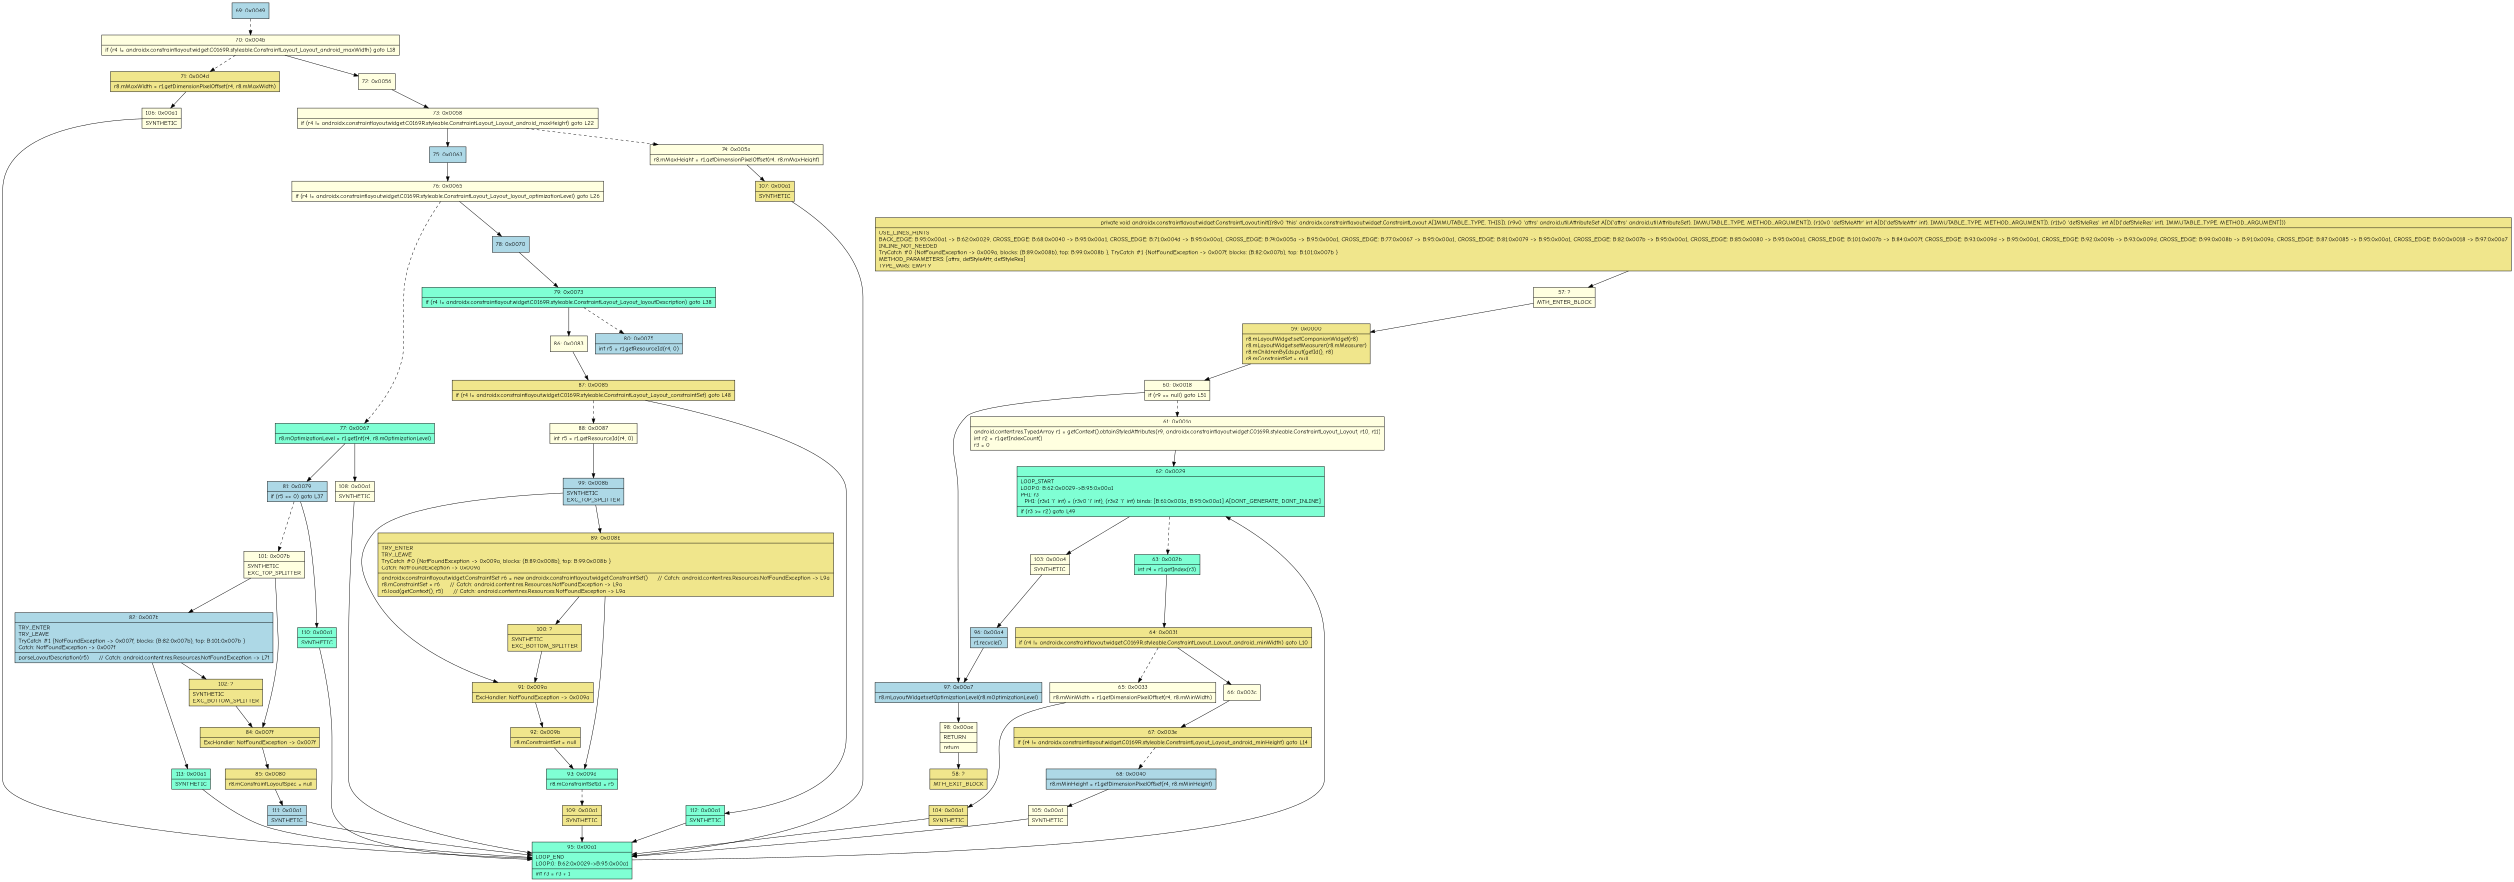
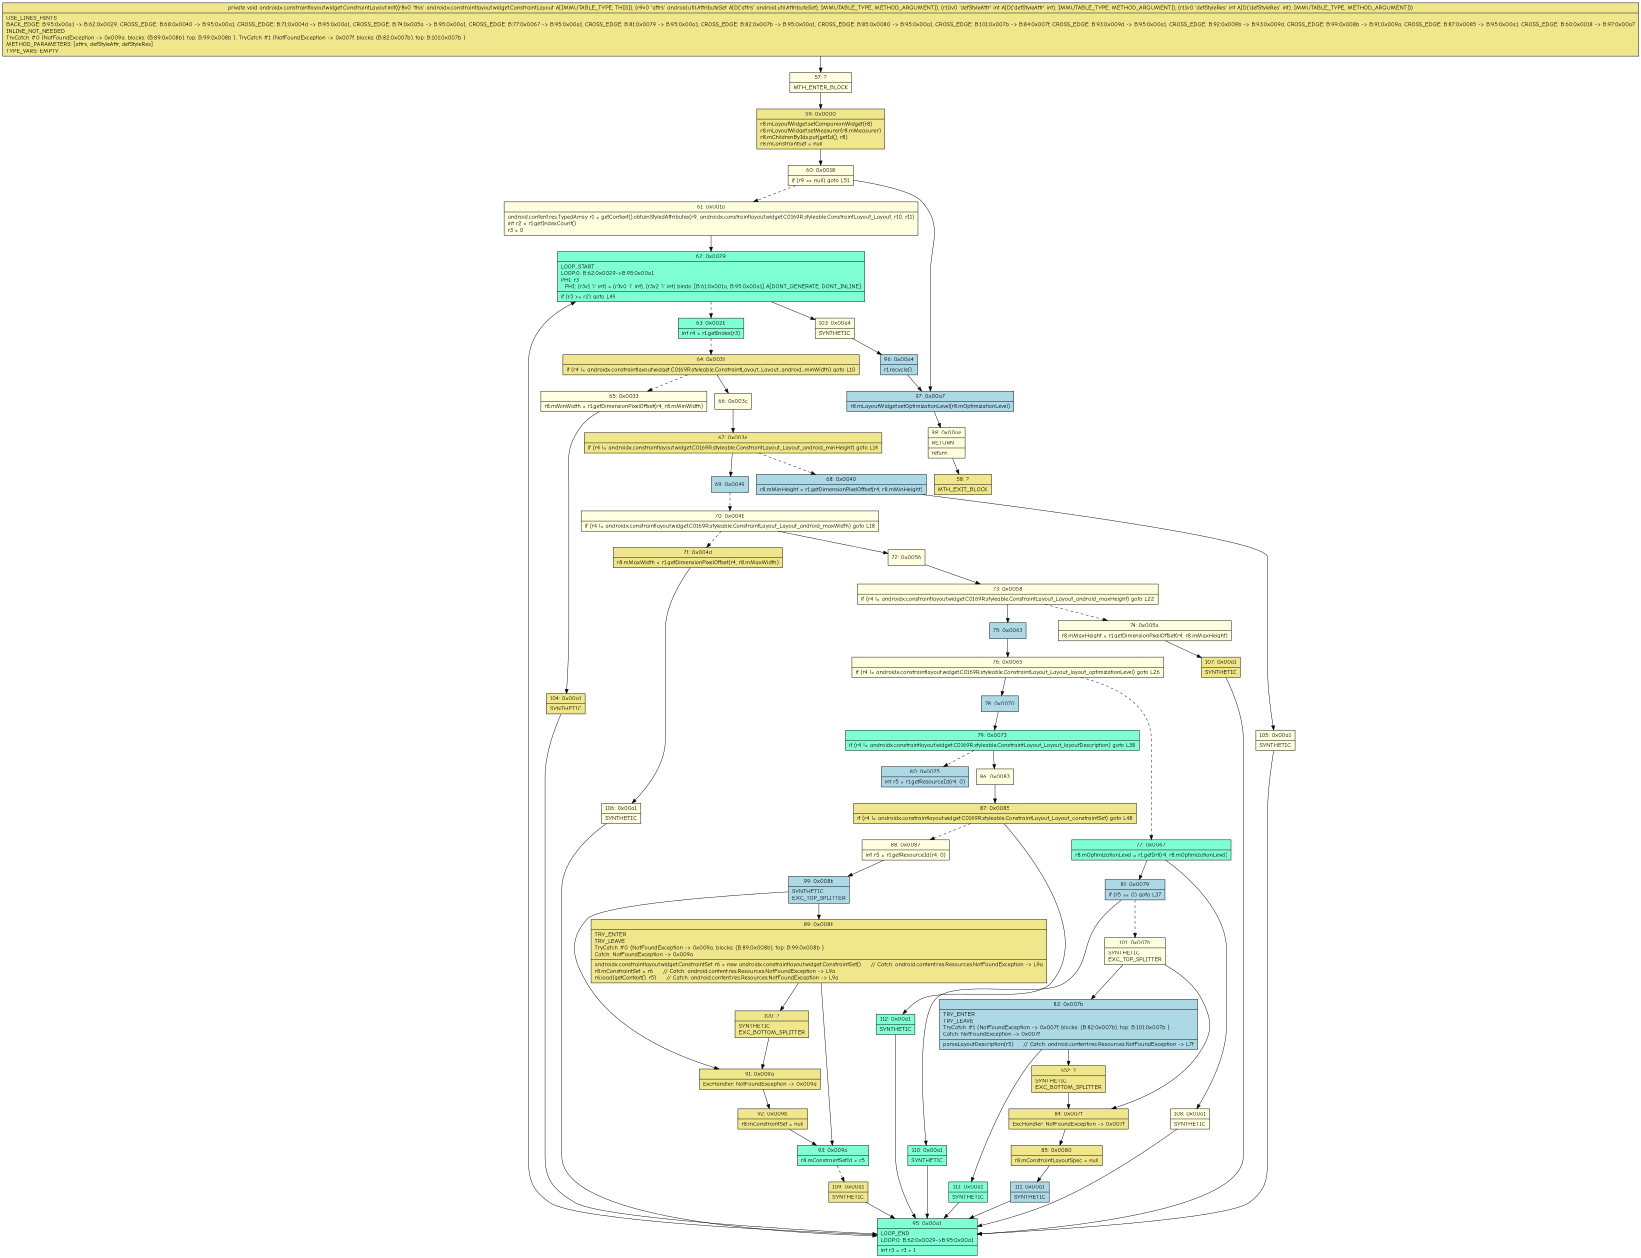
none -> (732, 463)
(1166, 599) -> (711, 344)
